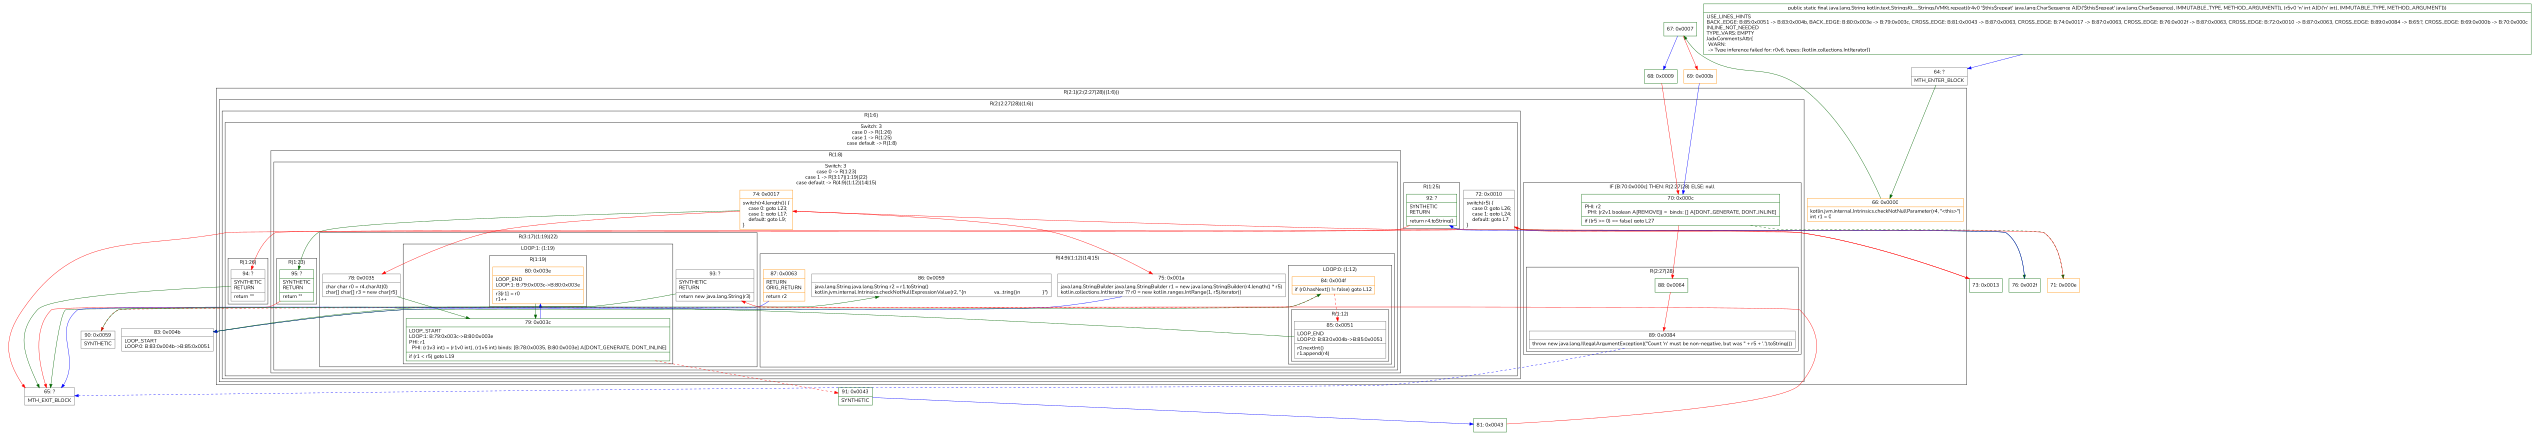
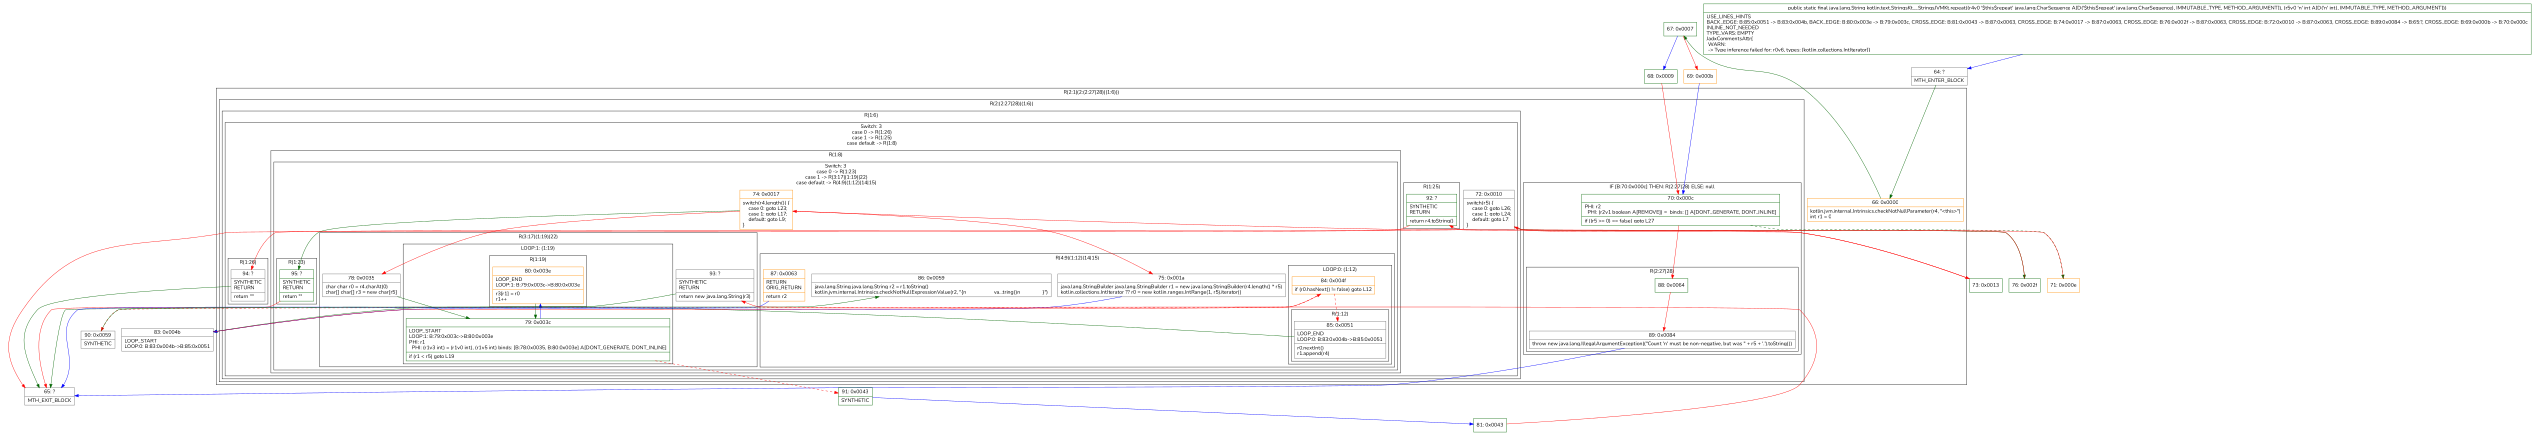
(1755, 230) -> (1755, 230)
(766, 309) -> (766, 309)
(853, 388) -> (853, 388)
